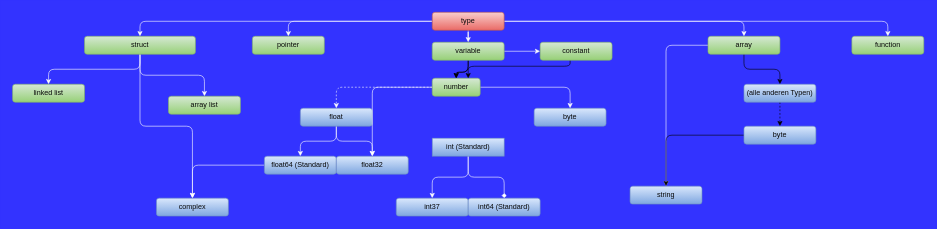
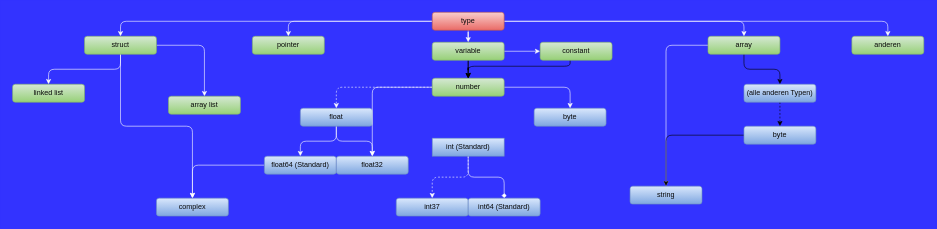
(140, 45) -> (120, 45)
(888, 45) -> (888, 45)
(456, 87) -> (468, 87)
(442, 177) -> (442, 177)
